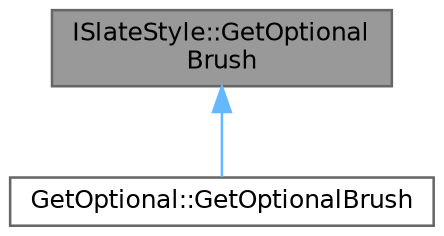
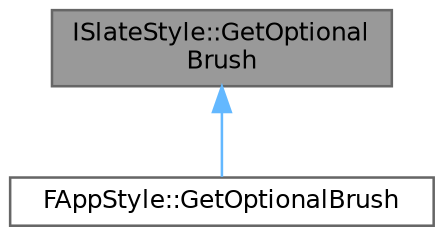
(222, 202) -> (222, 202)
